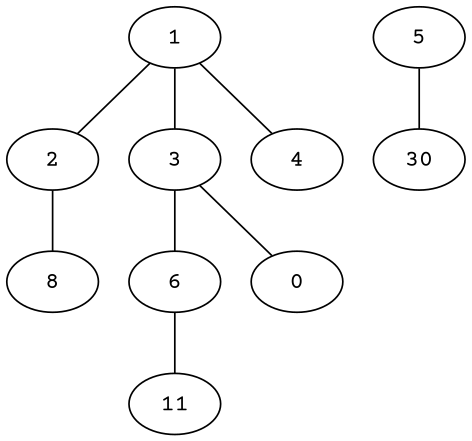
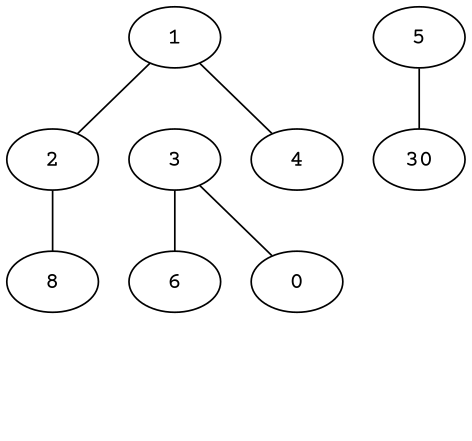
(175, 99) -> none
(175, 404) -> none
